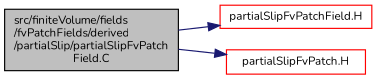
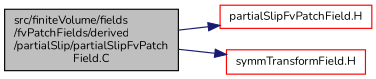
(296, 62) -> (296, 62)
